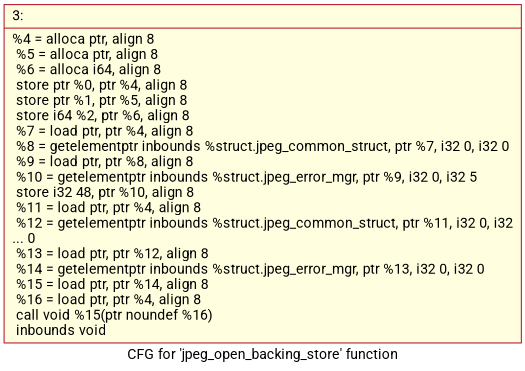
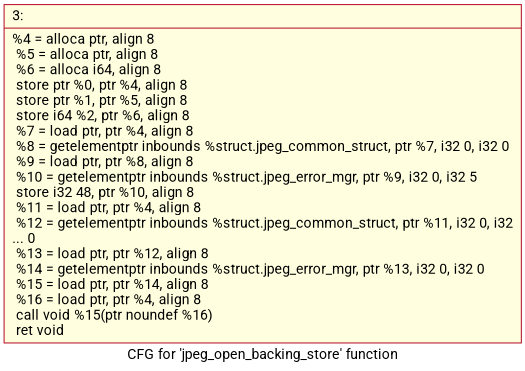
(60, 331) -> (39, 331)
